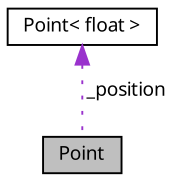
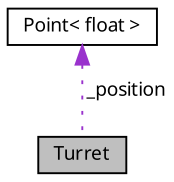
(82, 155) -> (82, 155)
